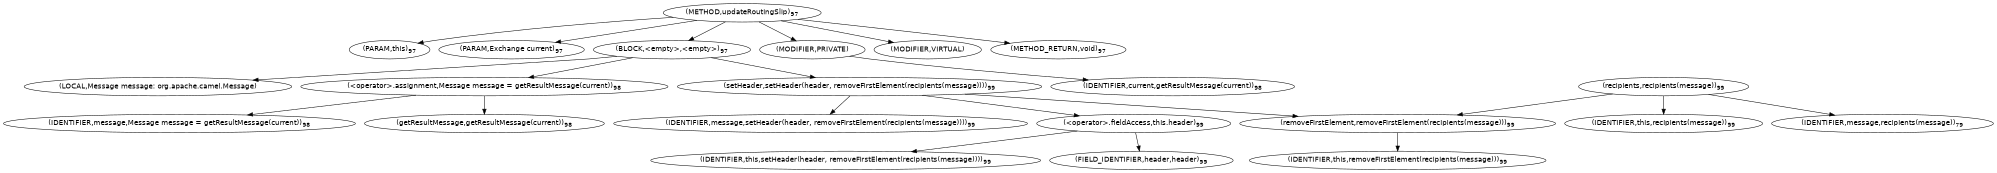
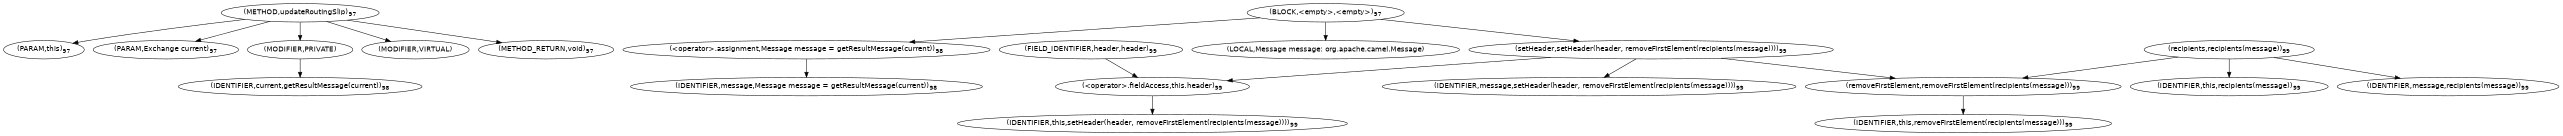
(709, 30) -> none
(1960, 123) -> (2525, 86)
(484, 124) -> none
(1137, 139) -> (1119, 67)
